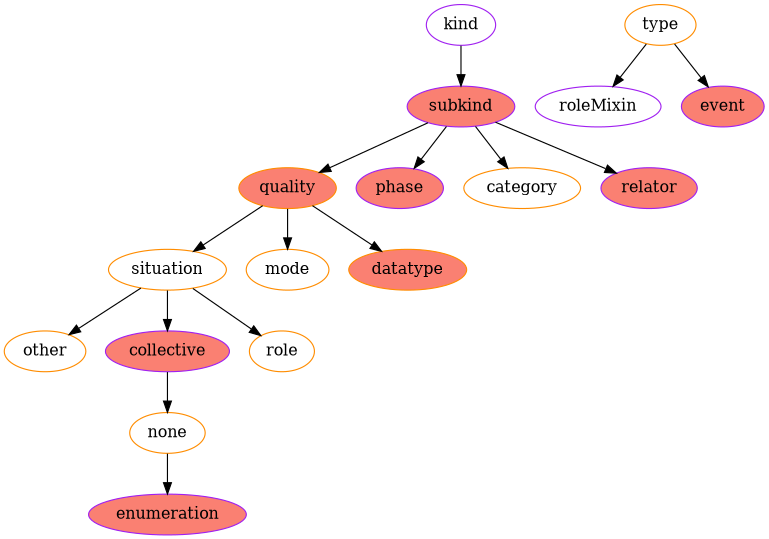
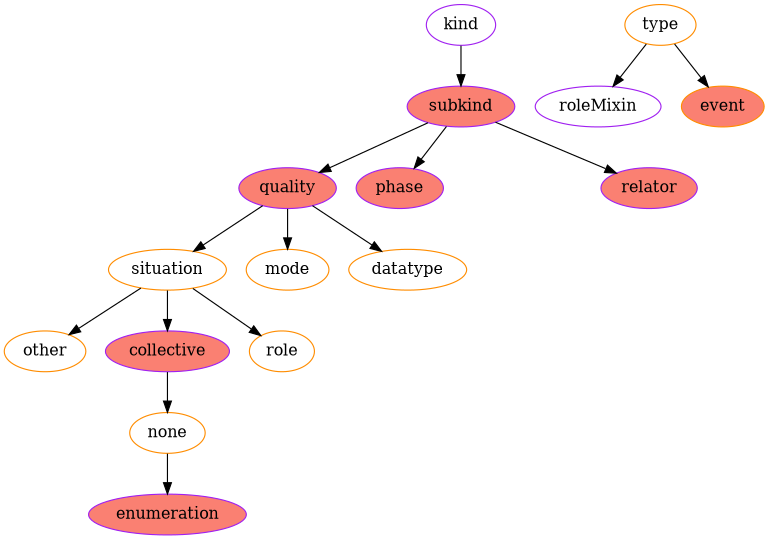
(723, 107) -> (723, 107)
(288, 188) -> (288, 188)
(522, 188) -> none
(408, 270) -> (408, 270)
